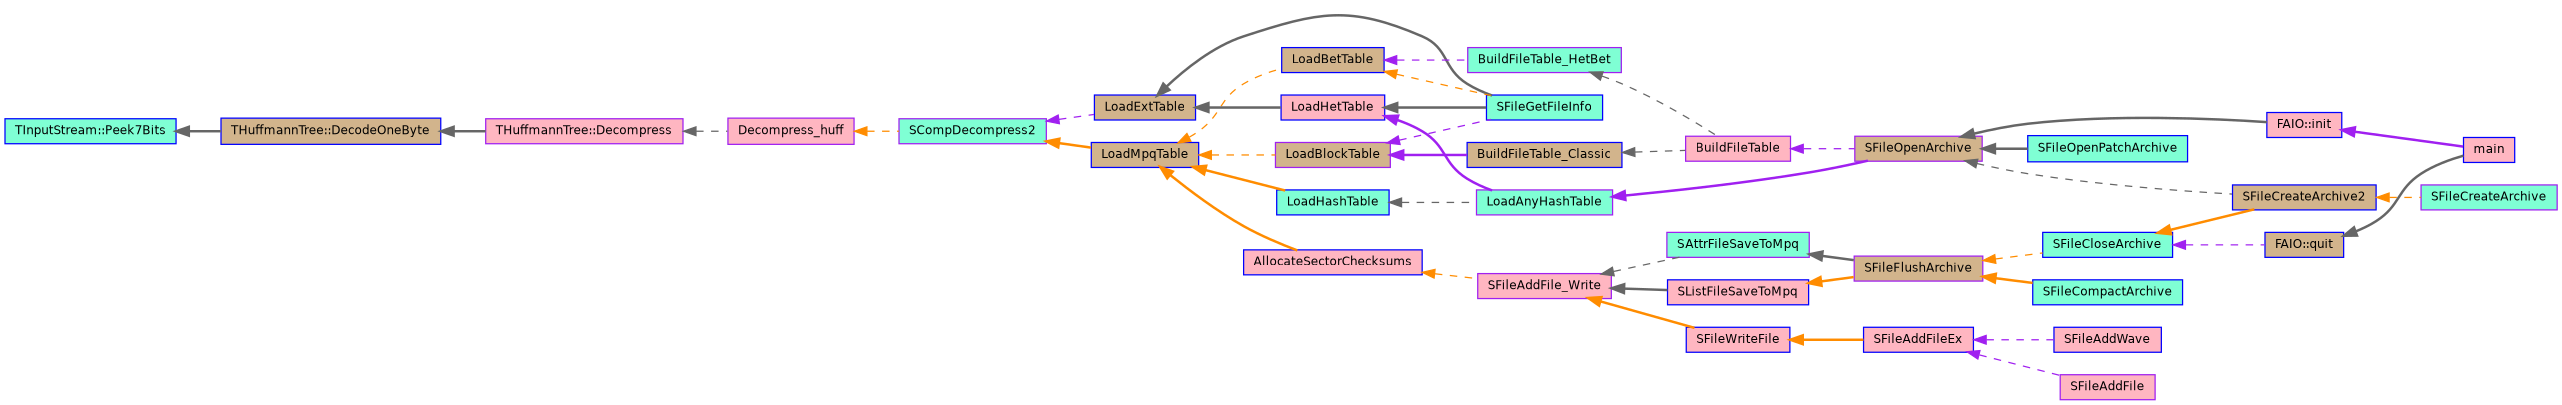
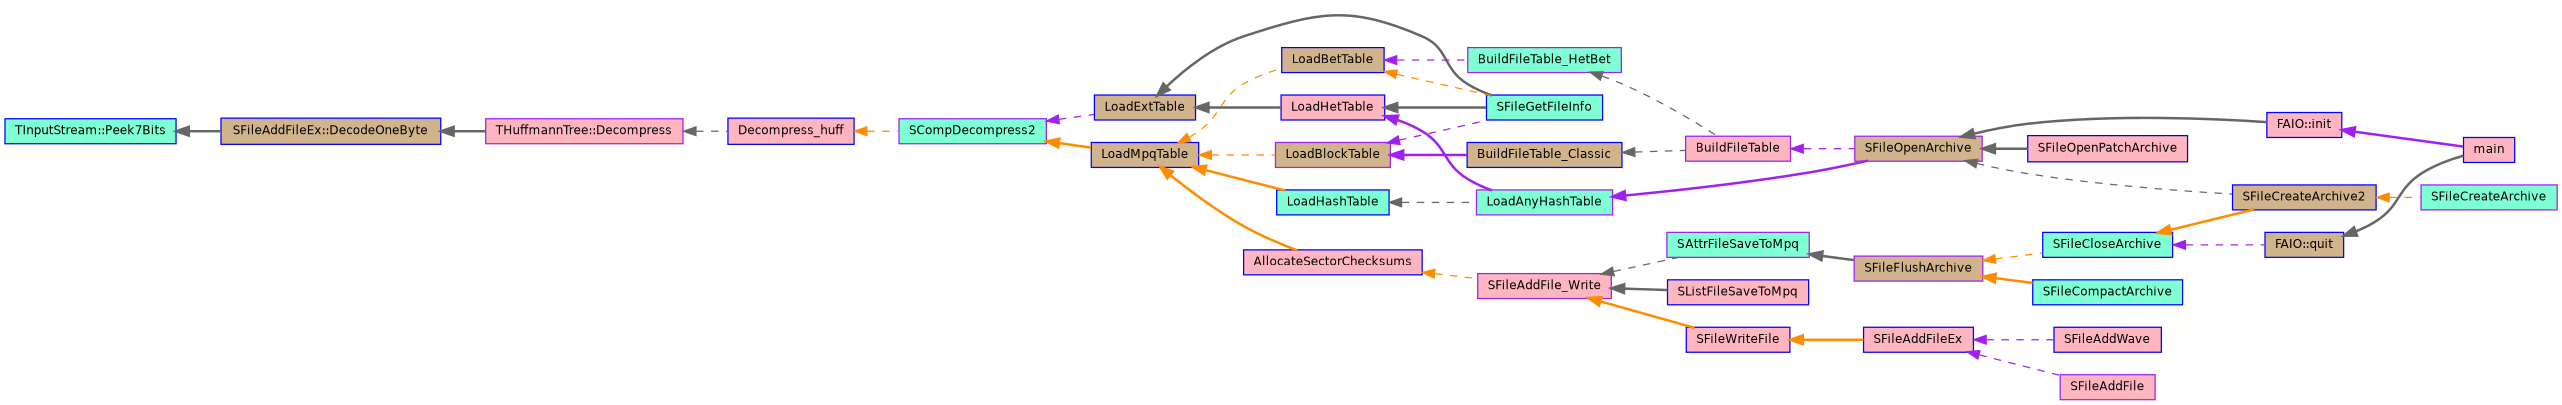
(331, 131) -> (331, 131)
(791, 131) -> (791, 131)
(2108, 149) -> (2108, 149)
(1837, 279) -> none
